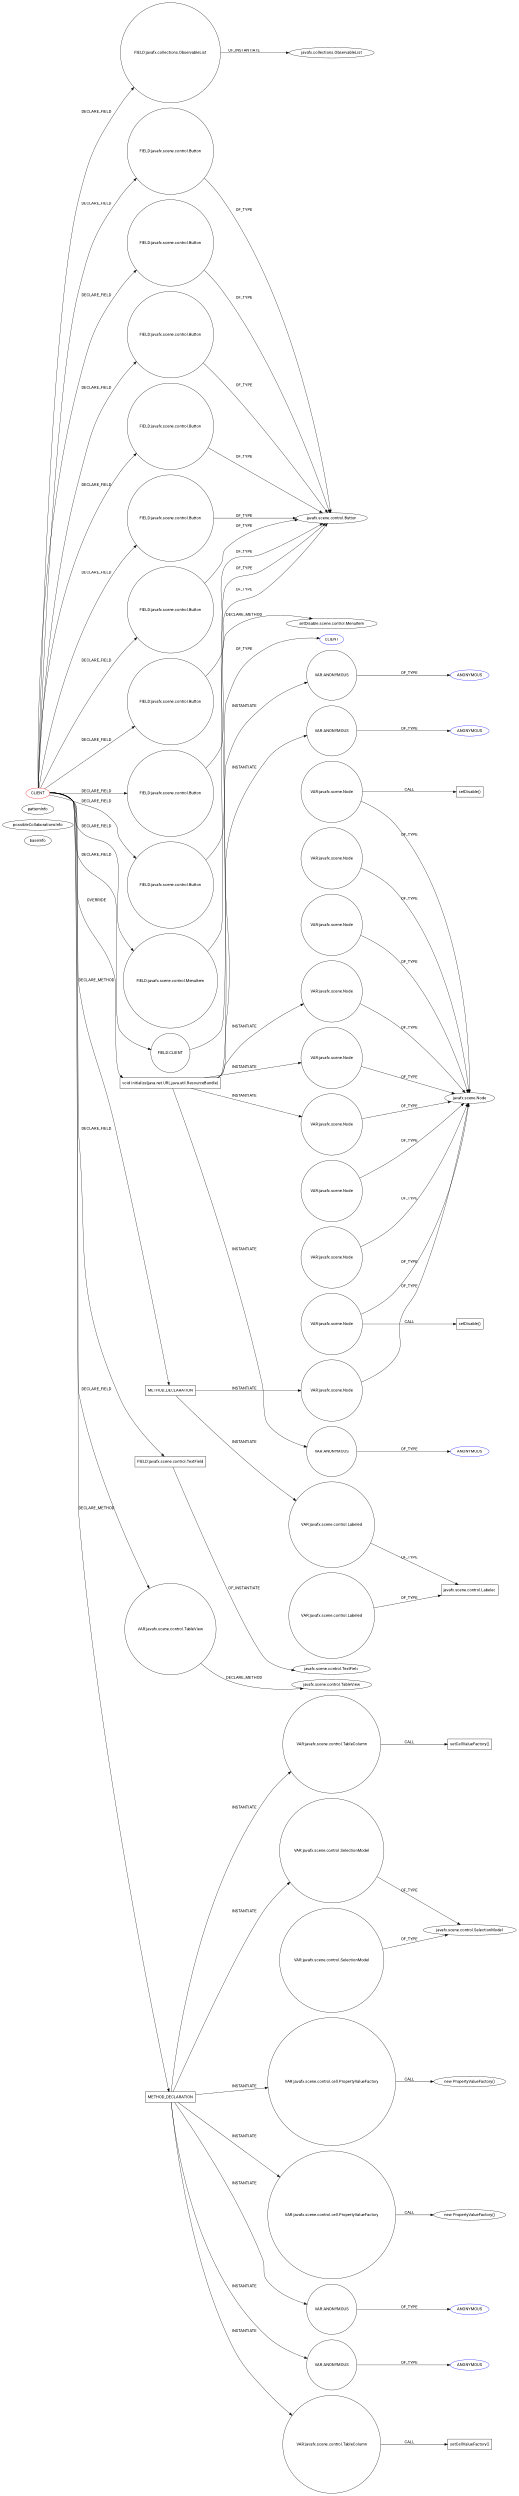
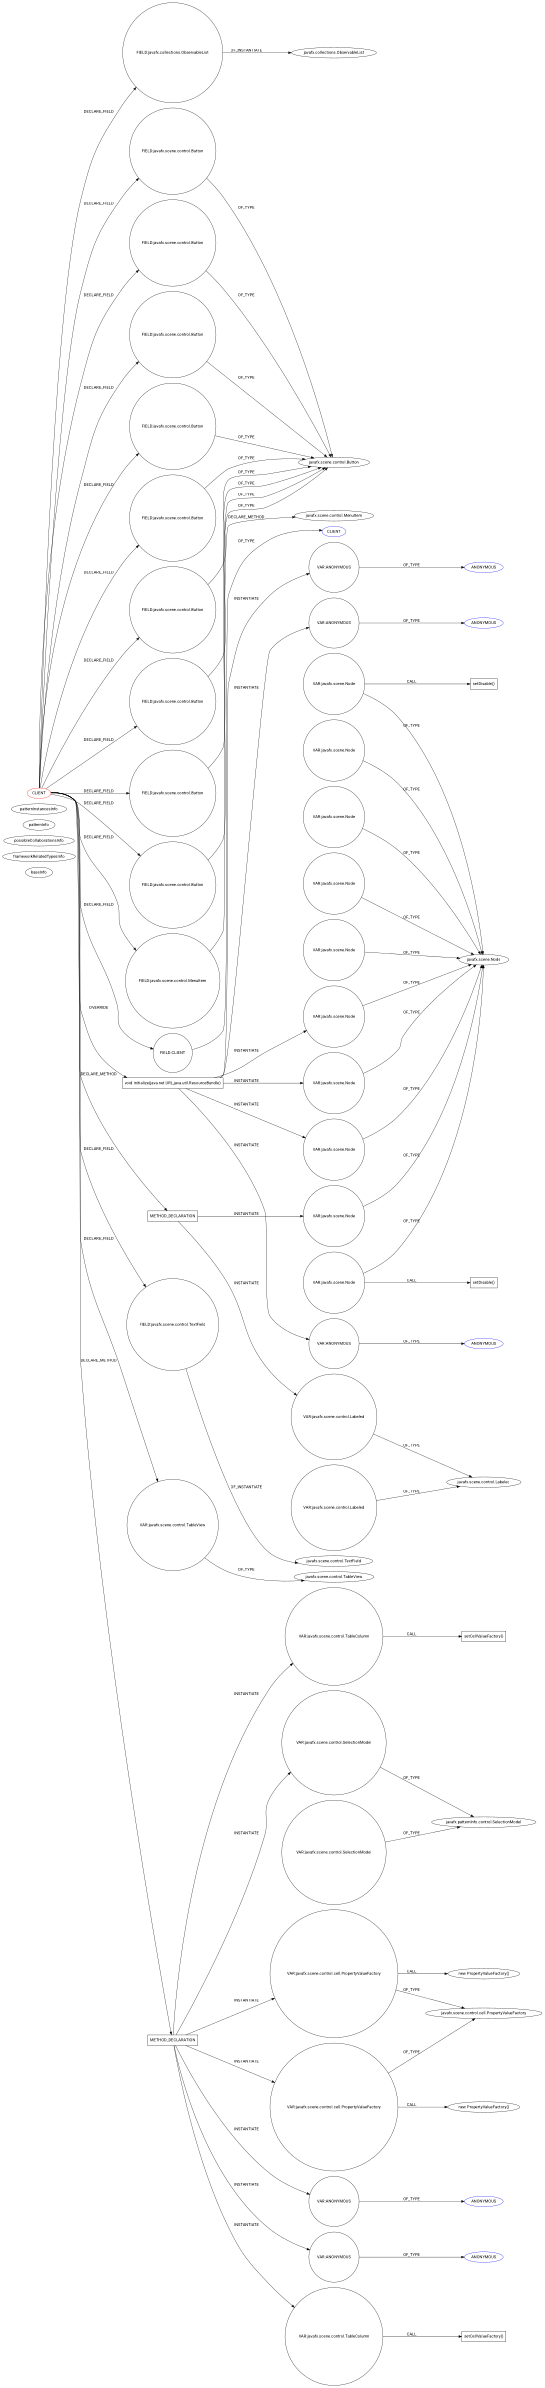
(332, 624) -> (334, 516)
none -> (39, 809)
none -> (39, 857)
(170, 1462) -> (173, 1325)
(470, 1590) -> (484, 1482)
(244, 1678) -> (247, 1570)
(470, 1930) -> (484, 1822)
none -> (484, 2013)
